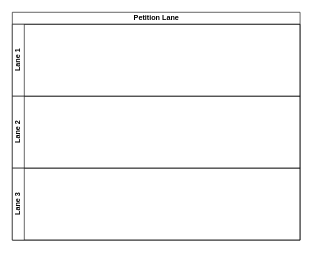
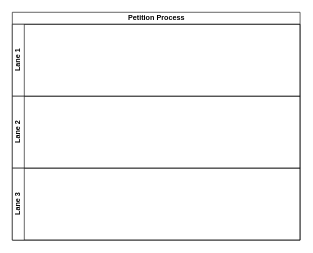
(157, 18) -> (157, 18)
